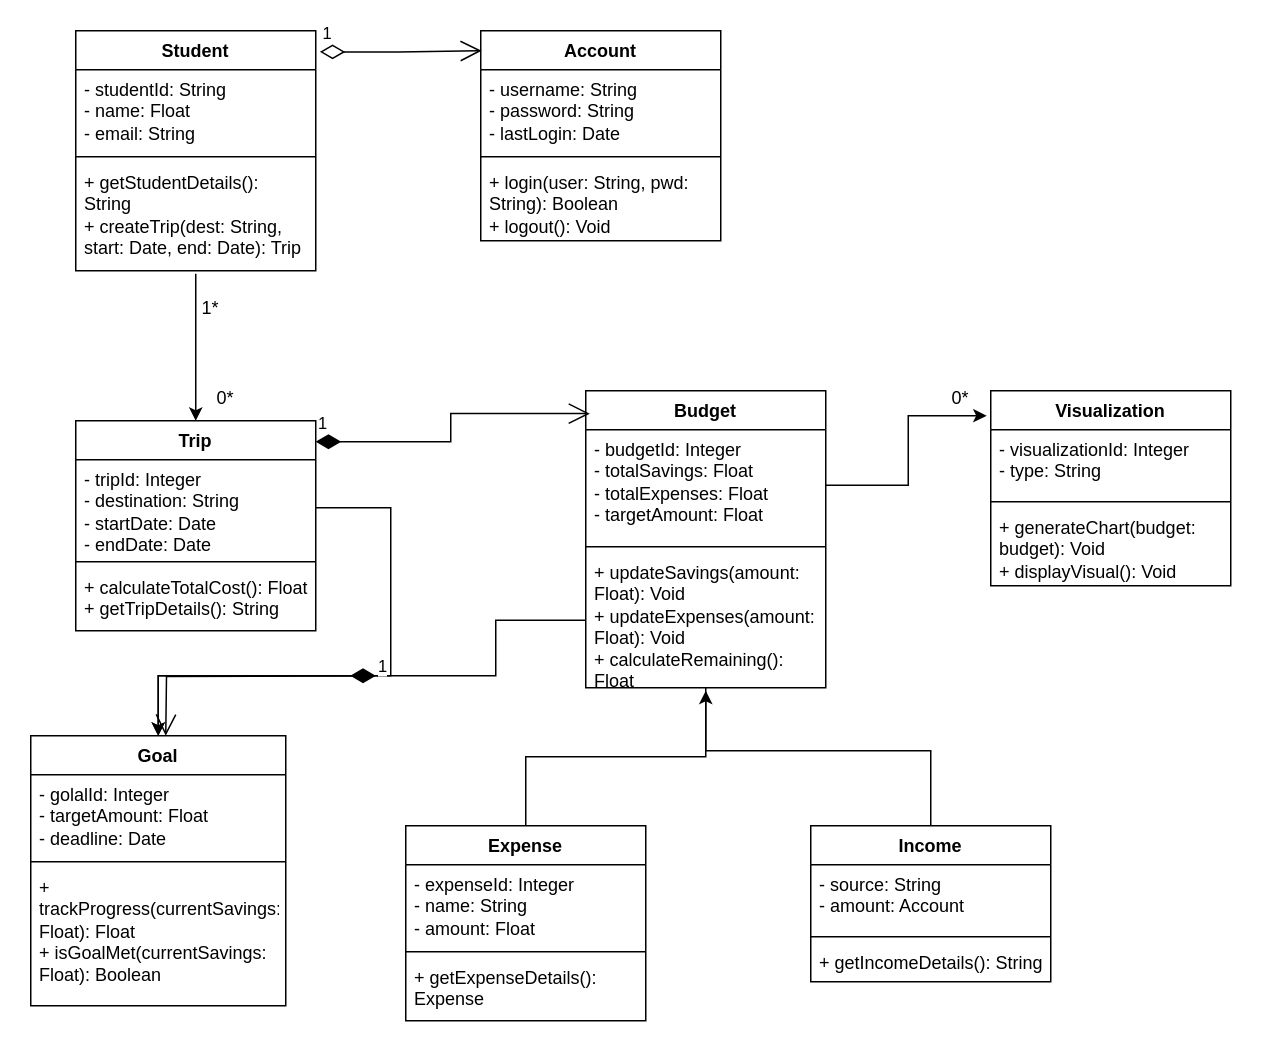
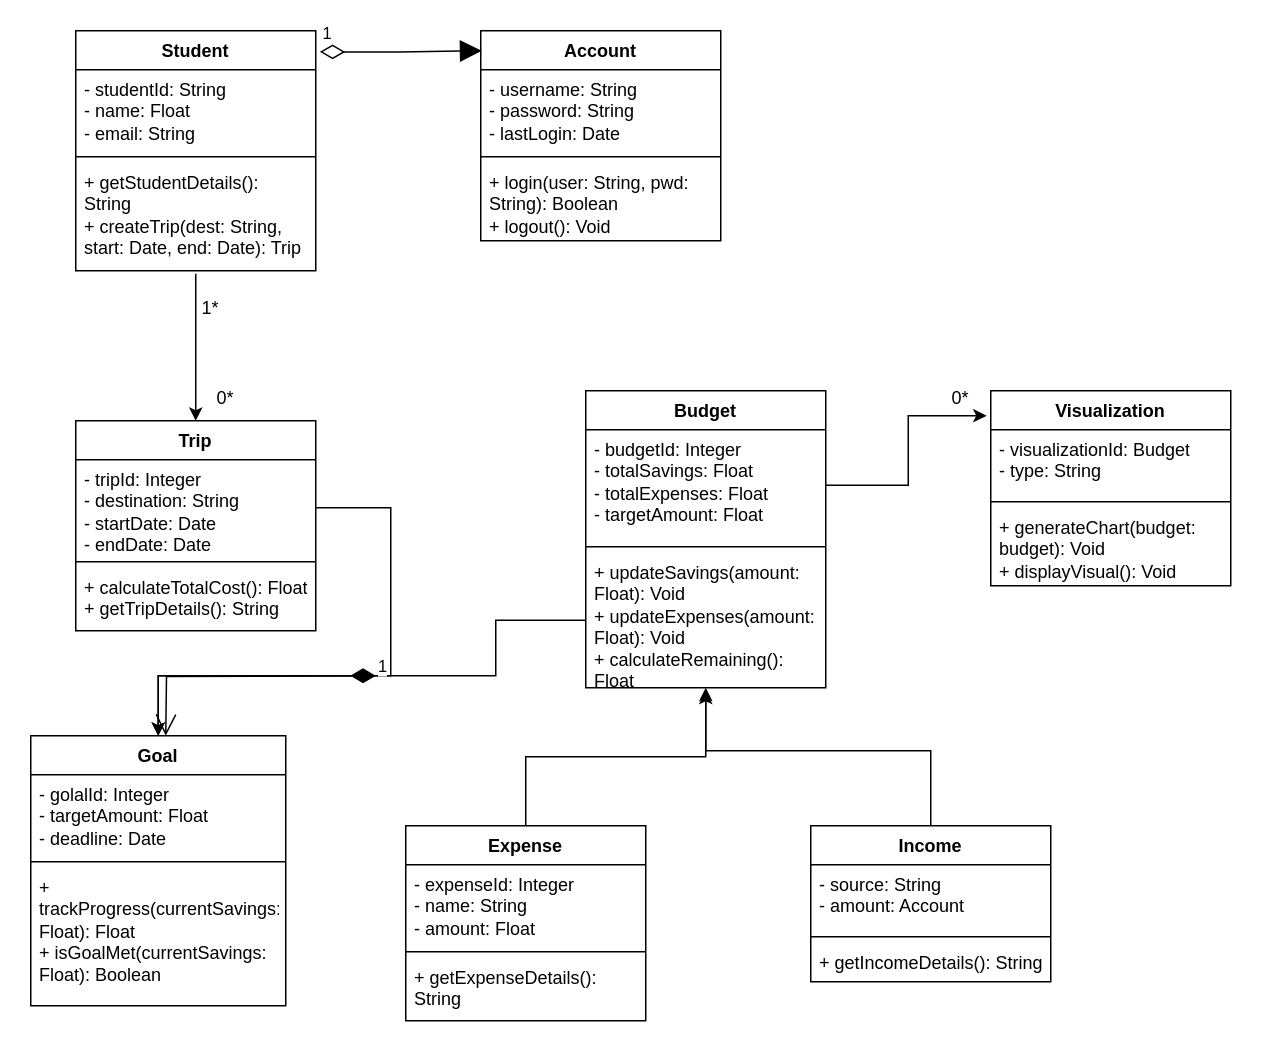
(467, 51) -> (459, 51)
(451, 416) -> none
(1112, 473) -> (1109, 462)
(706, 694) -> (706, 697)
(527, 990) -> (527, 990)
